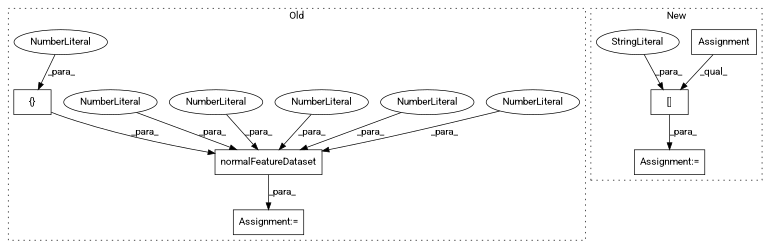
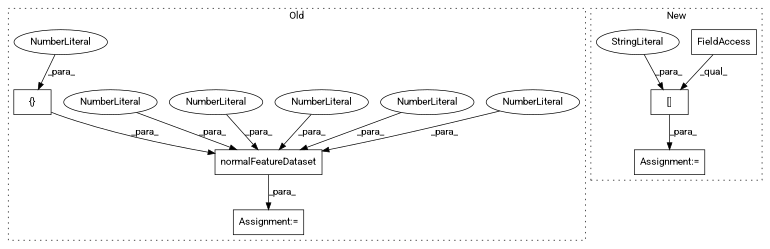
(724, 42) -> (724, 42)
